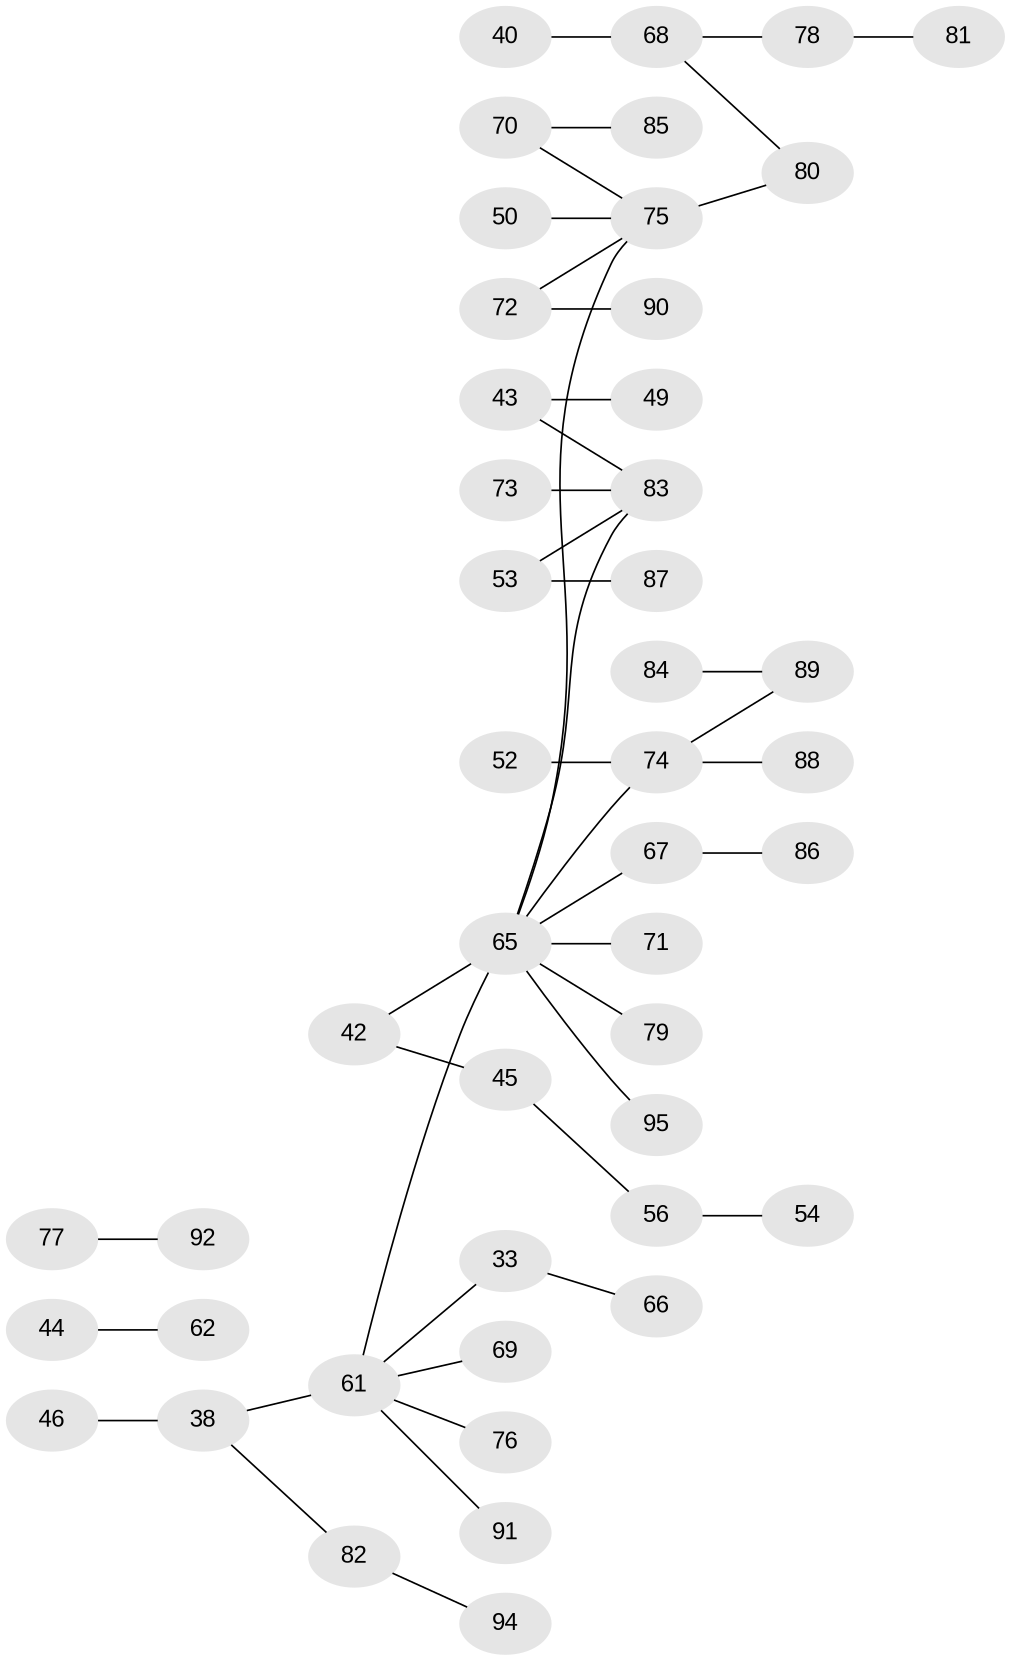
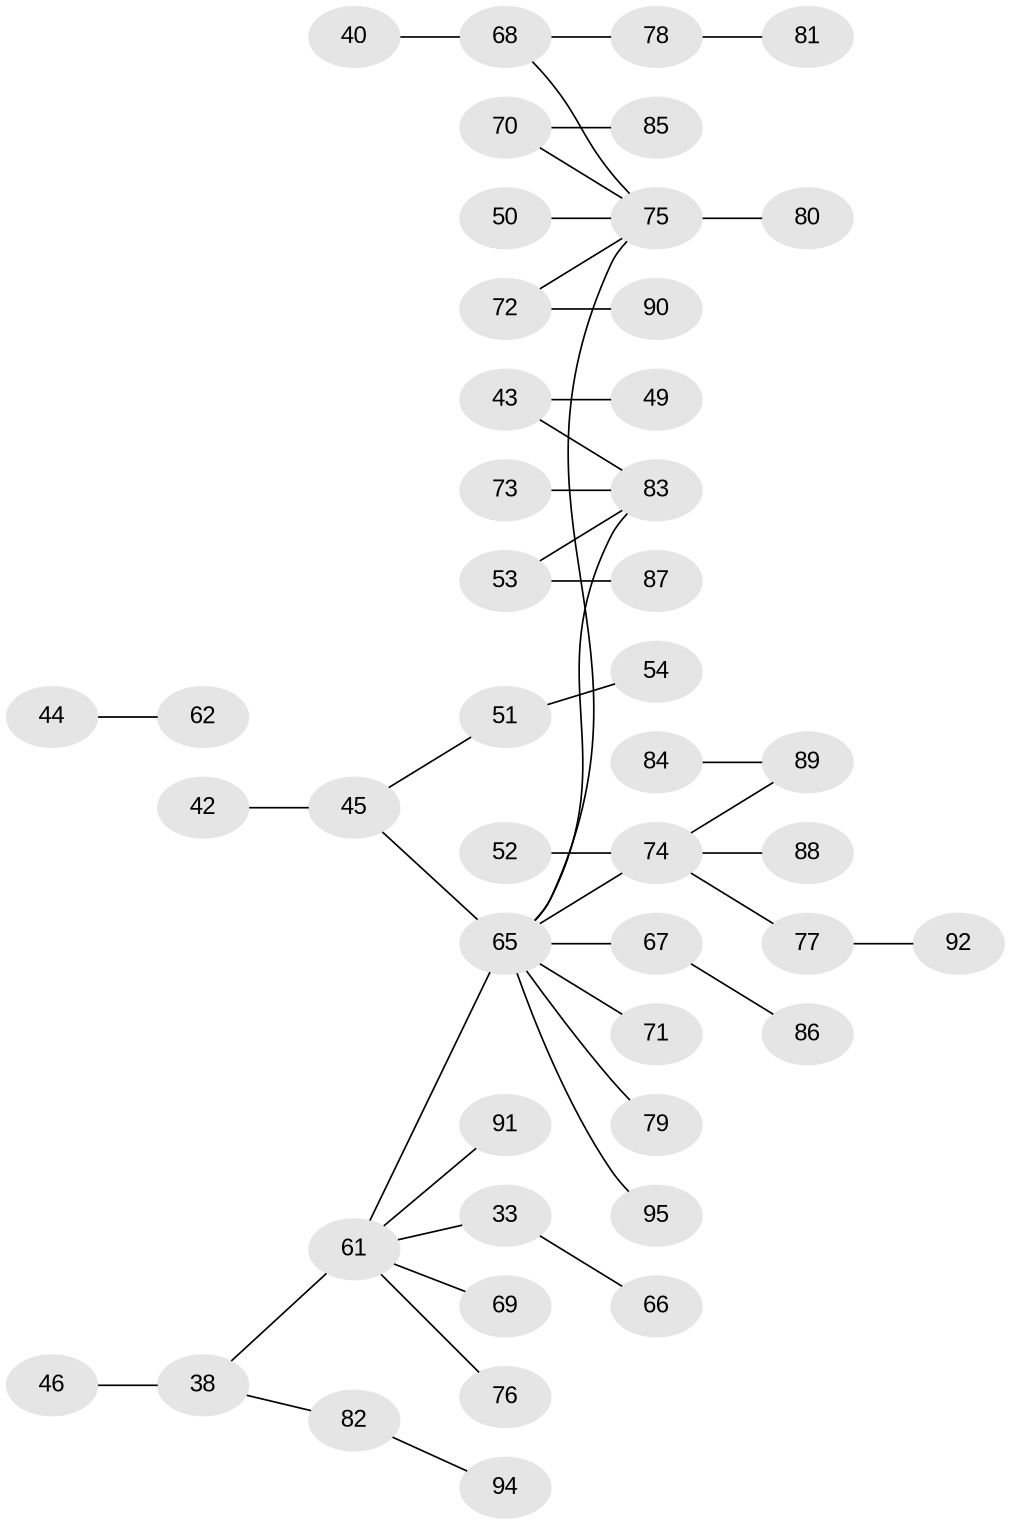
(732, 105) -> (575, 117)
none -> (732, 898)
(430, 989) -> (430, 876)
(657, 1216) -> (505, 717)
